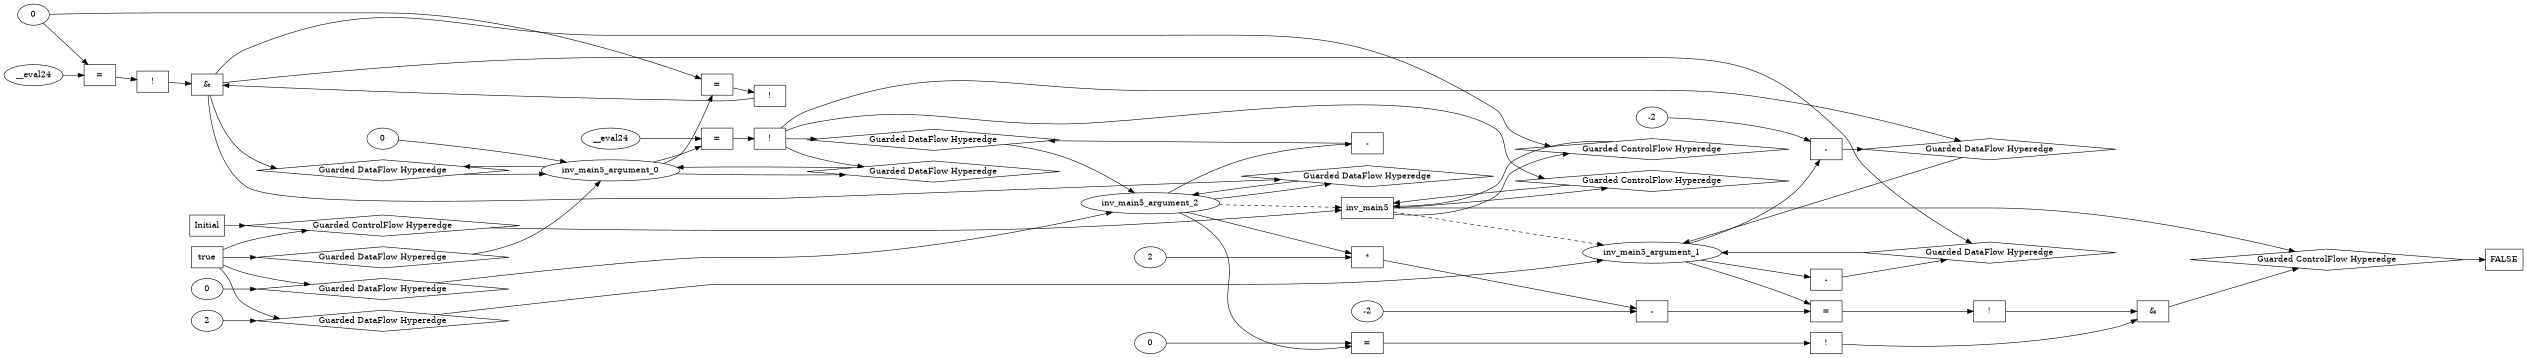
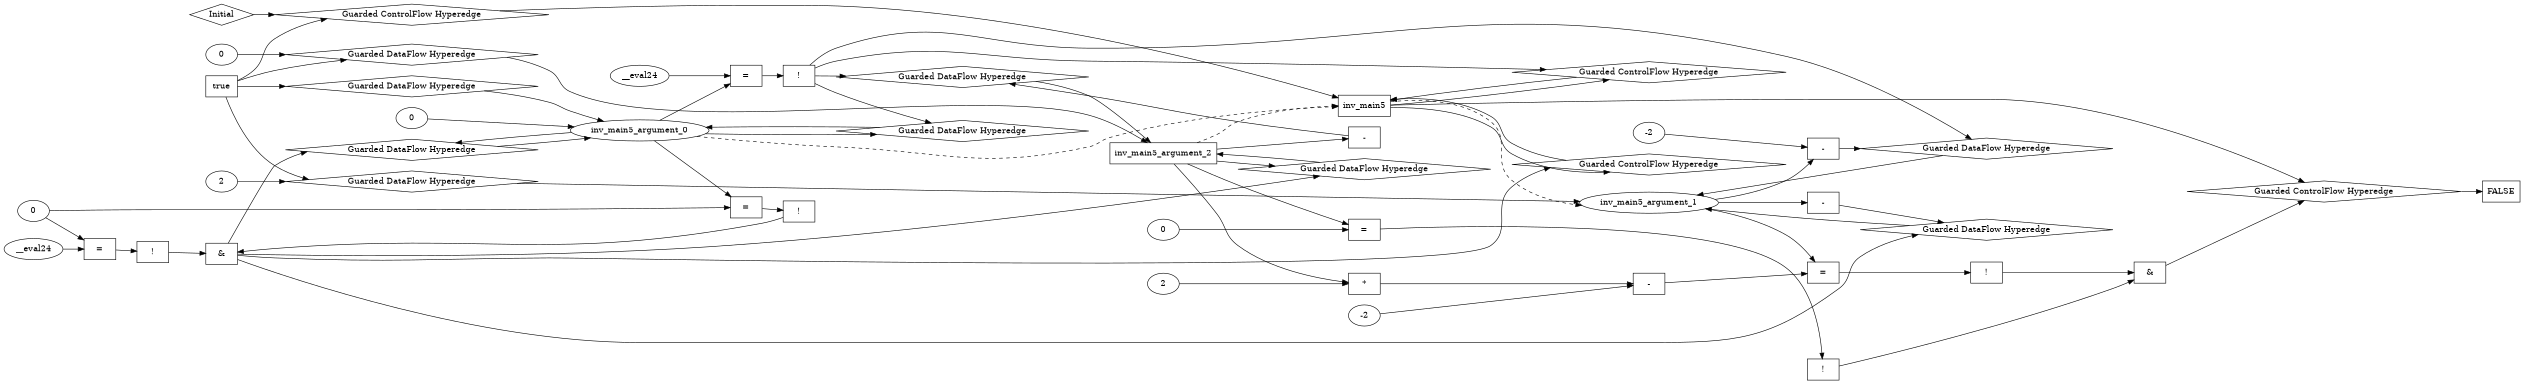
none -> (1017, 157)
(1150, 203) -> (1163, 153)
(207, 226) -> (222, 15)
